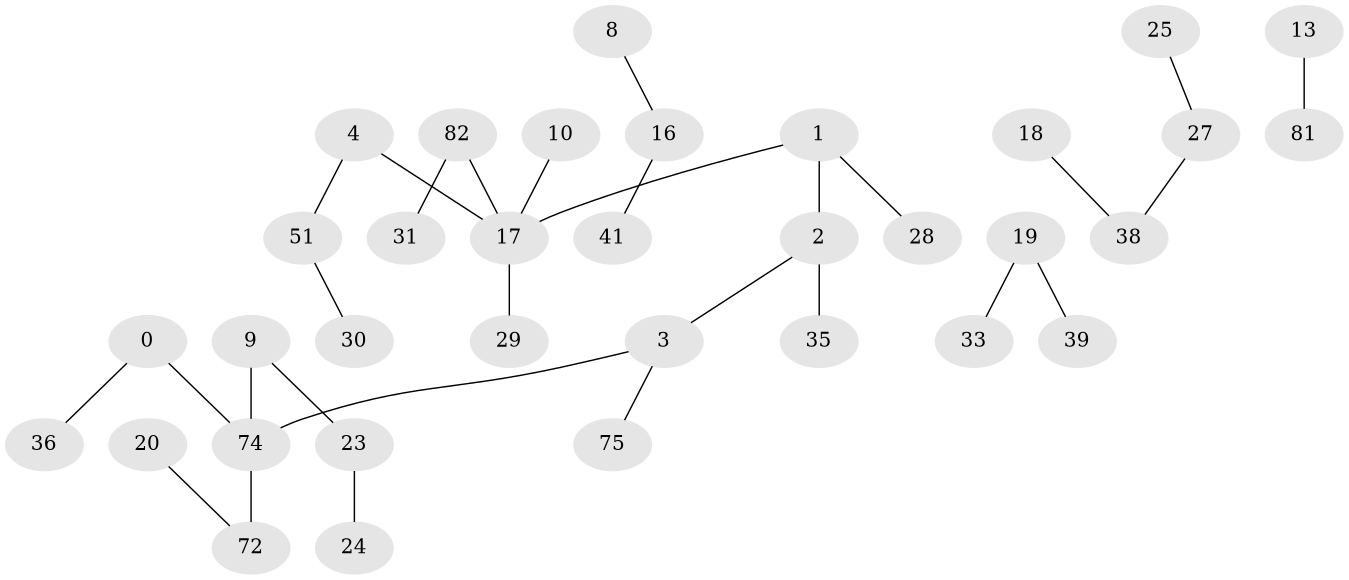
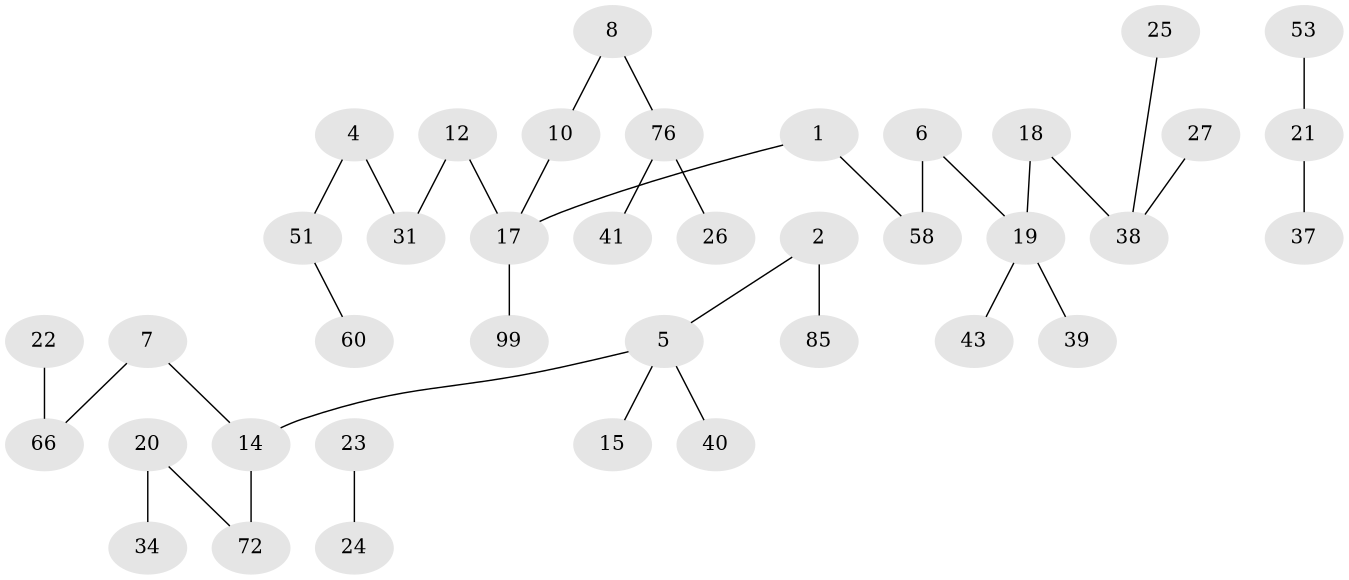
(1304, 32) -> (1304, 32)
none -> (587, 83)
(1181, 83) -> (1145, 135)
(458, 135) -> (458, 135)
(664, 135) -> (664, 135)
none -> (923, 135)
(1304, 135) -> (1304, 135)
(424, 182) -> (380, 187)
(819, 187) -> none
none -> (1029, 187)
none -> (716, 238)
(923, 238) -> (923, 238)
none -> (1304, 238)
none -> (44, 341)
(148, 341) -> (148, 341)
(251, 341) -> none
(354, 341) -> (354, 341)
(509, 341) -> (509, 341)
(664, 341) -> (664, 341)
(819, 341) -> (819, 341)
(974, 341) -> (974, 341)
(44, 445) -> (44, 445)
(251, 445) -> (251, 445)
(613, 445) -> (613, 445)
none -> (716, 445)
none -> (148, 548)
